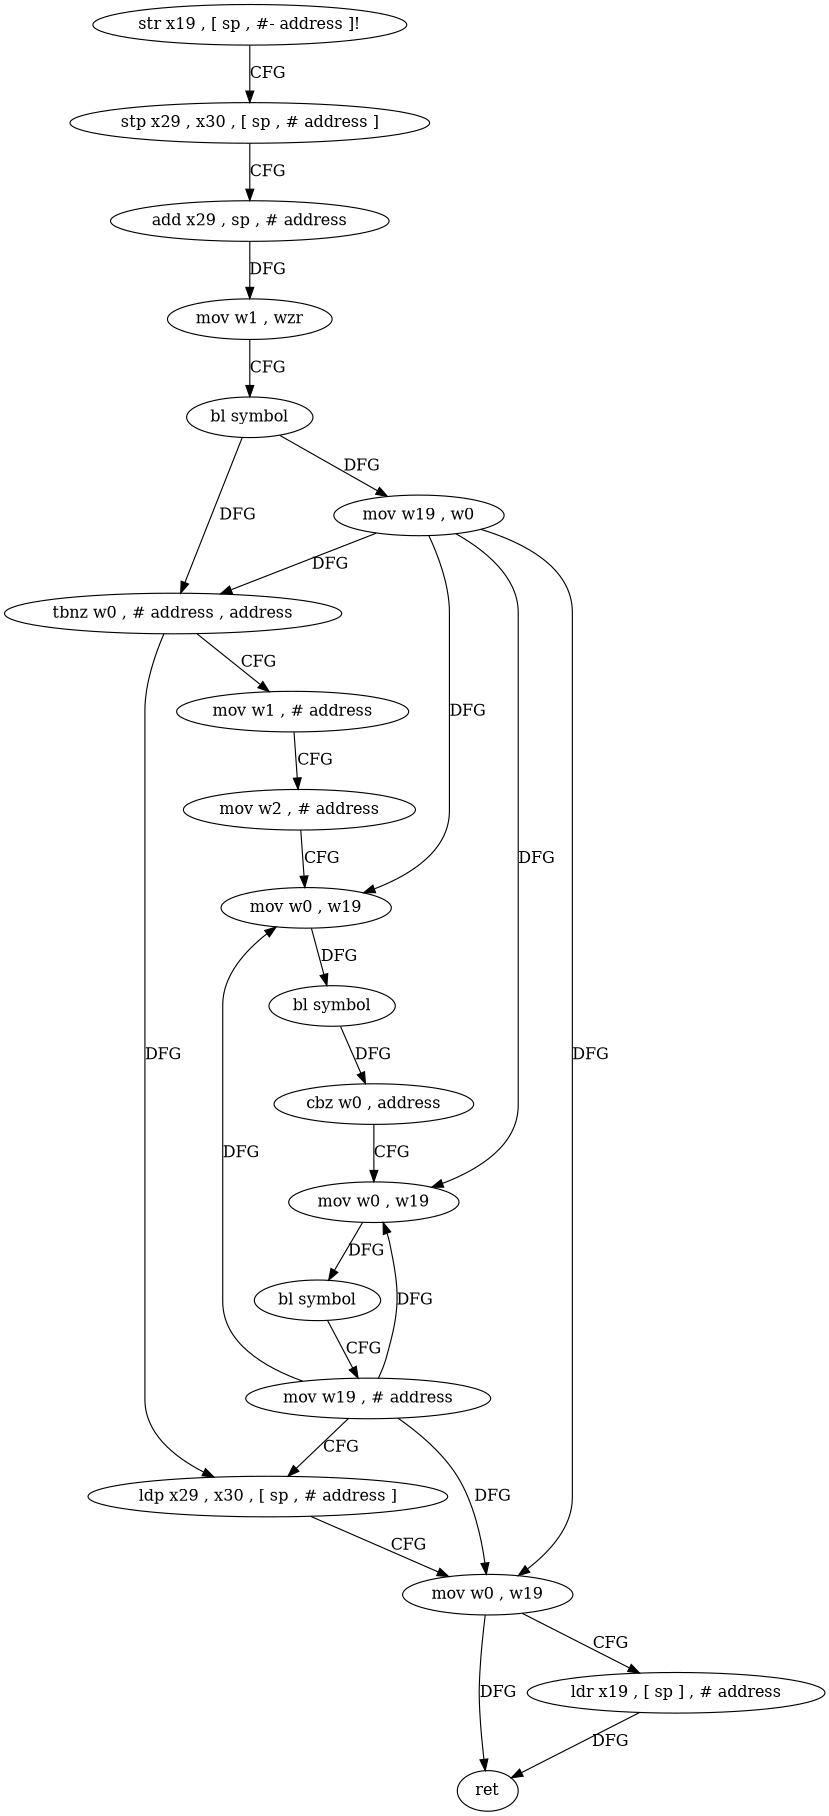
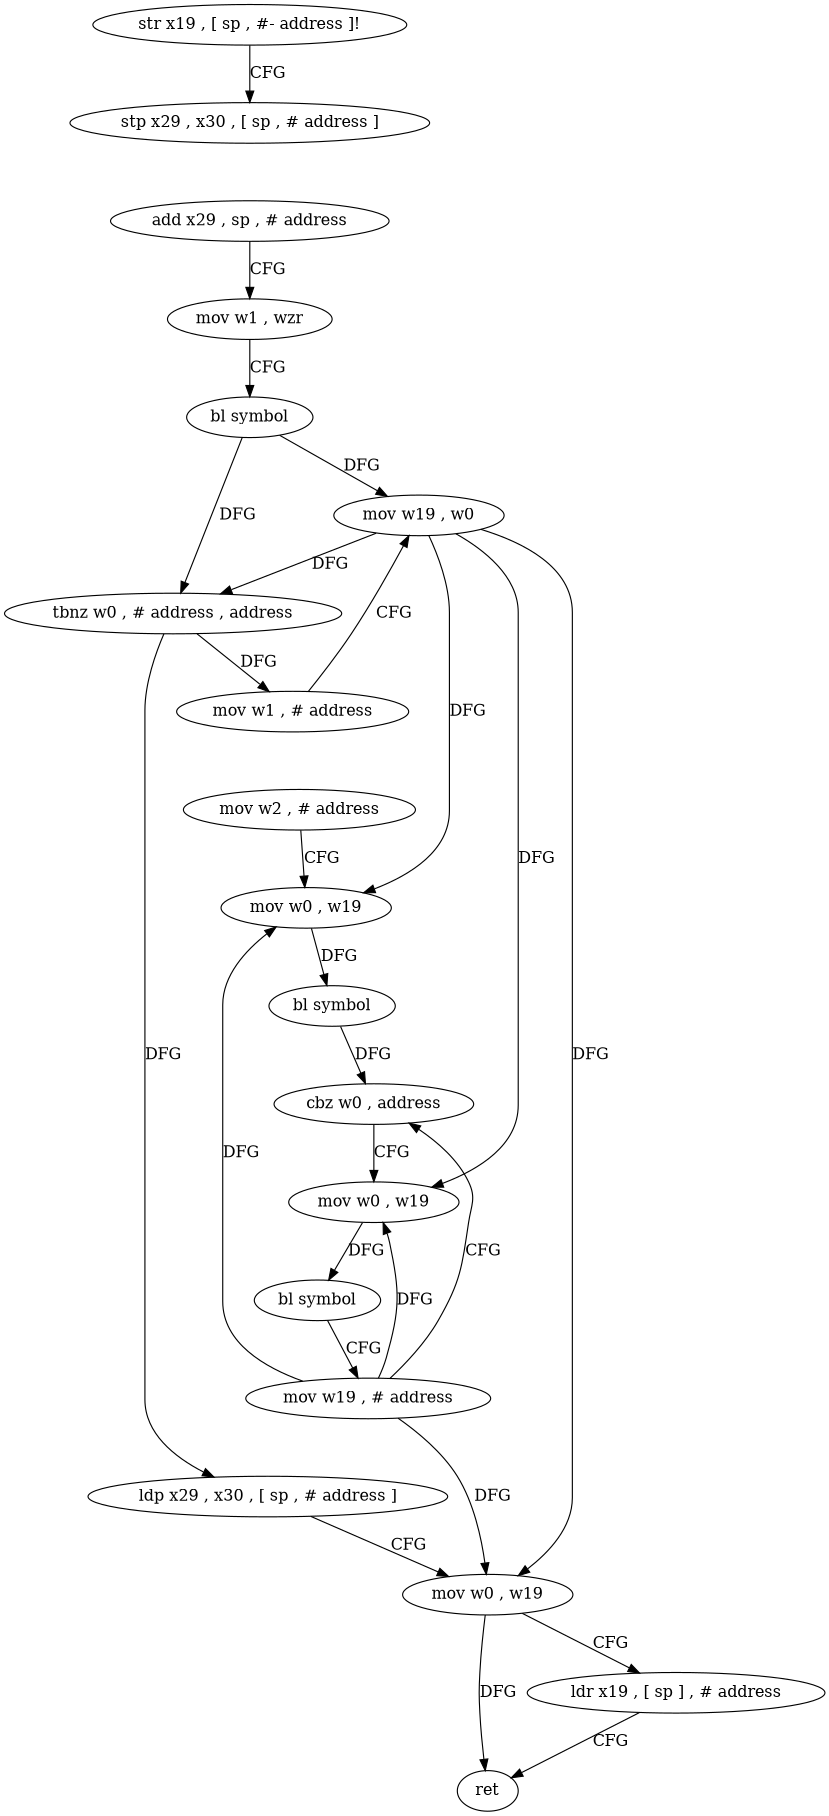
(250, 166) -> none
(268, 270) -> (268, 270)
(259, 663) -> (259, 663)
(296, 755) -> (360, 621)
(322, 1443) -> (464, 1254)
(611, 1742) -> (611, 1742)
